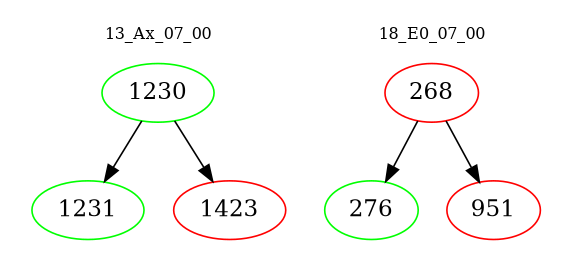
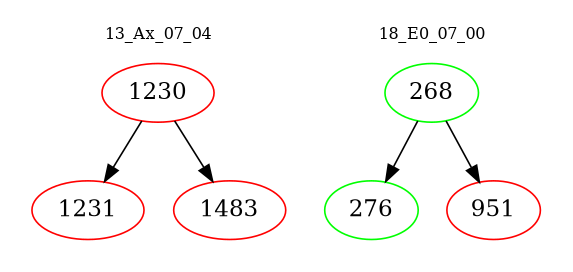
(159, 35) -> (159, 35)
(158, 93) -> (158, 93)
(432, 93) -> (432, 93)
(88, 210) -> (88, 210)
(230, 210) -> (230, 210)
